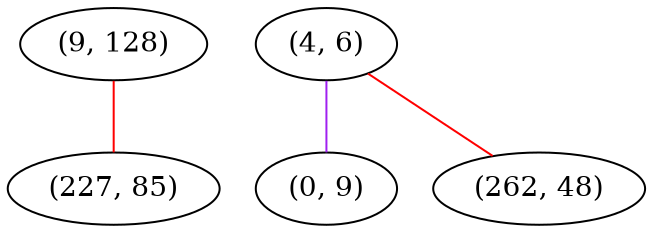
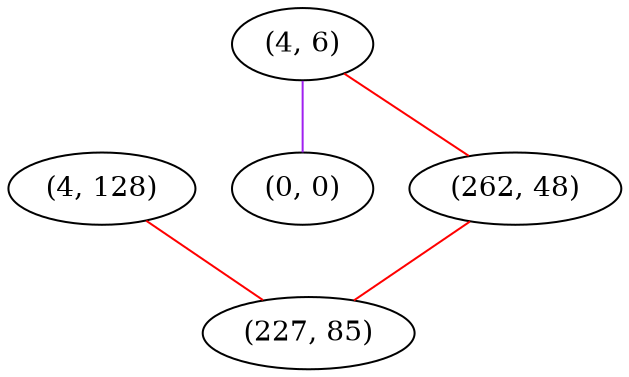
(114, 44) -> (102, 189)
(326, 189) -> (303, 189)
none -> (412, 261)
